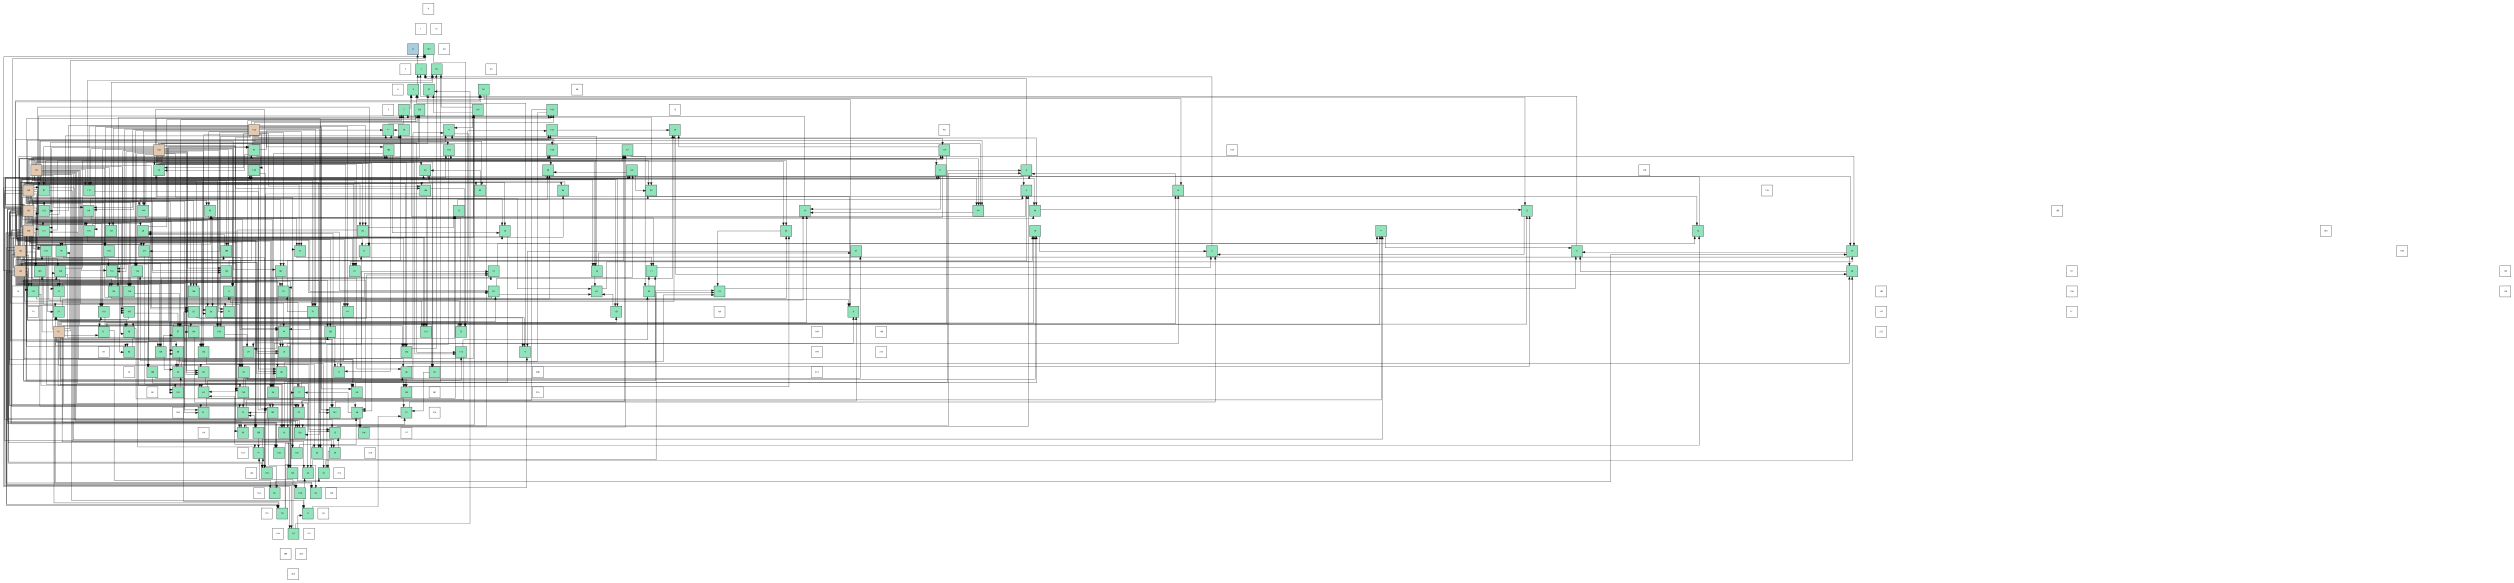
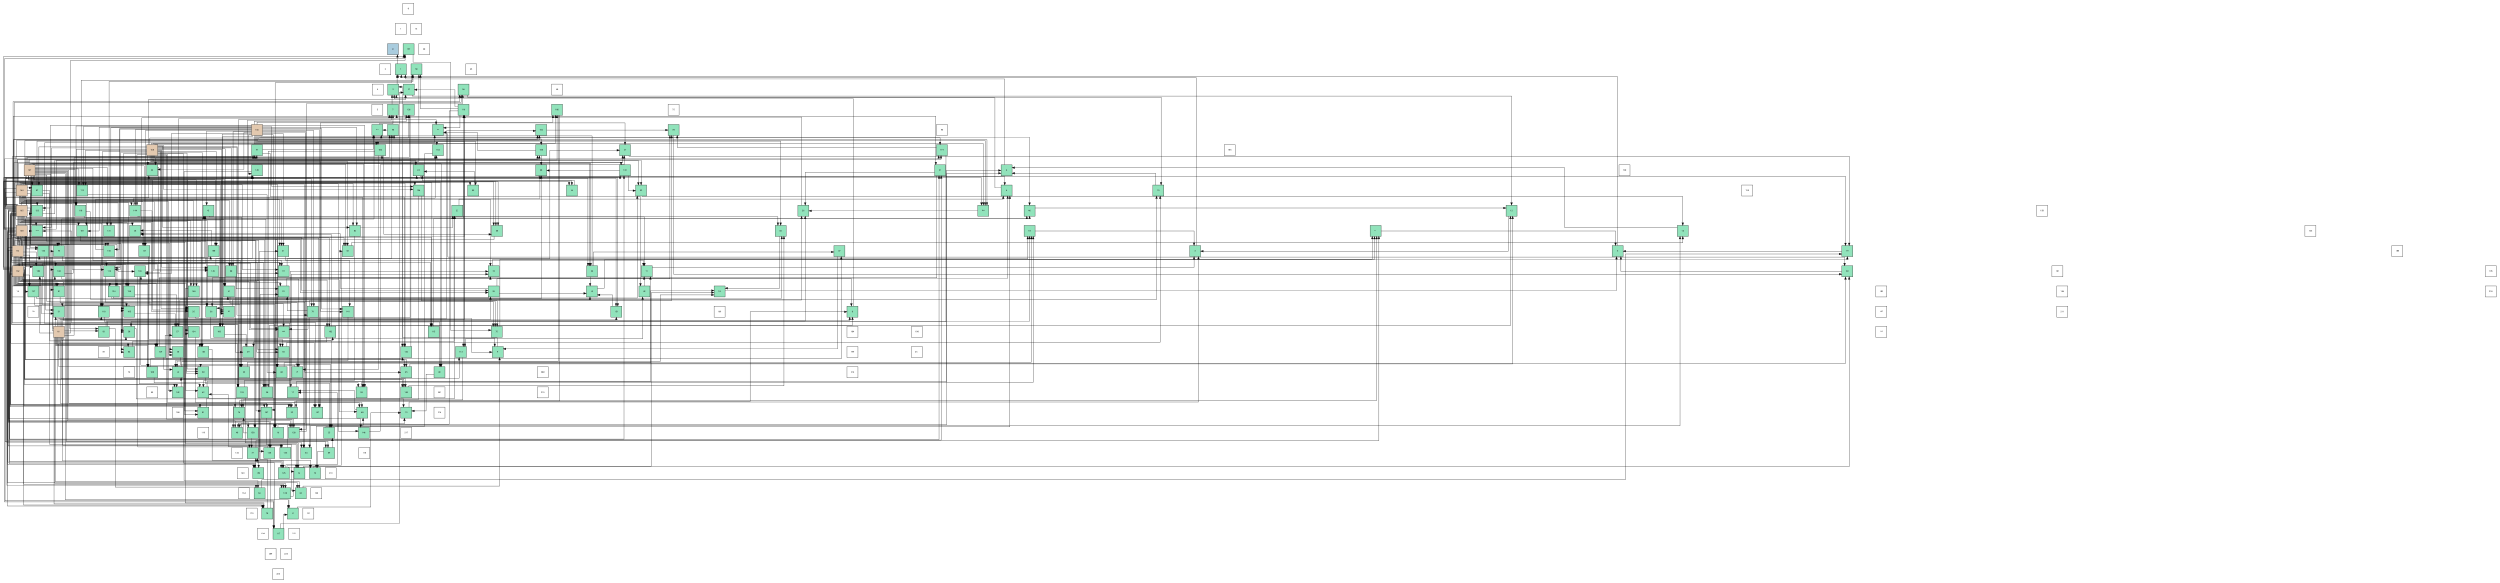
(426, 205) -> none
(486, 353) -> (307, 190)
